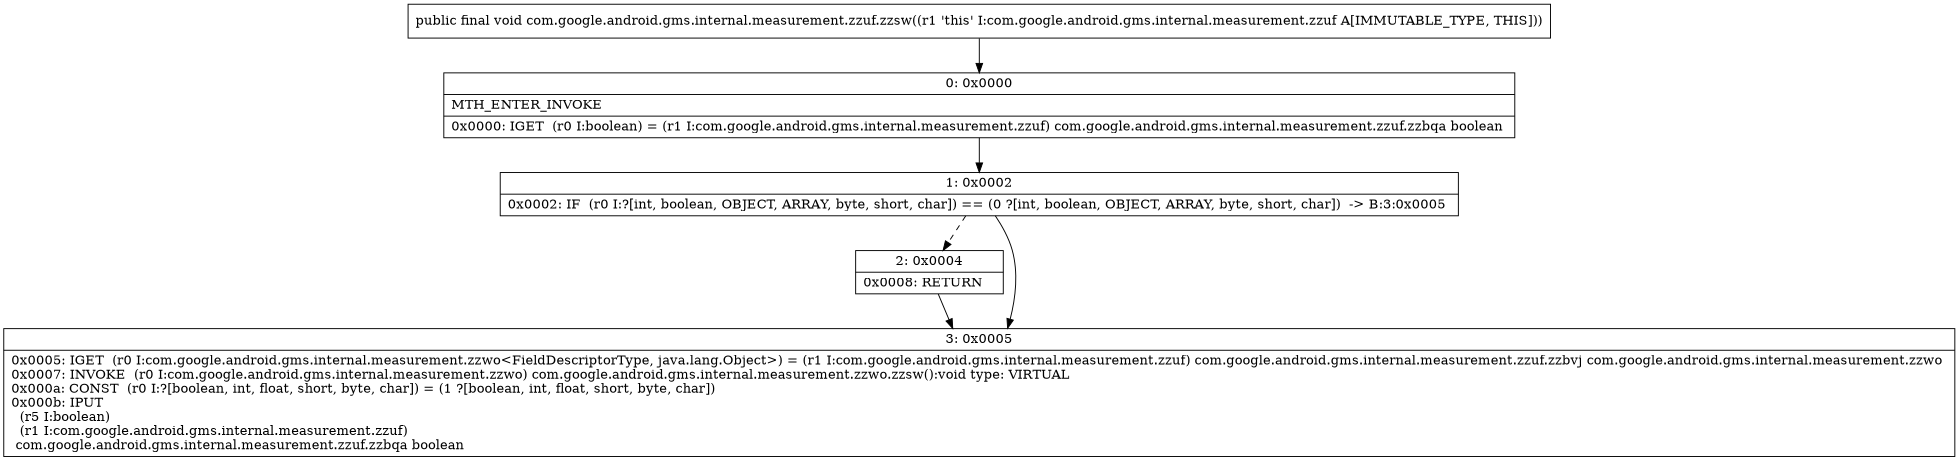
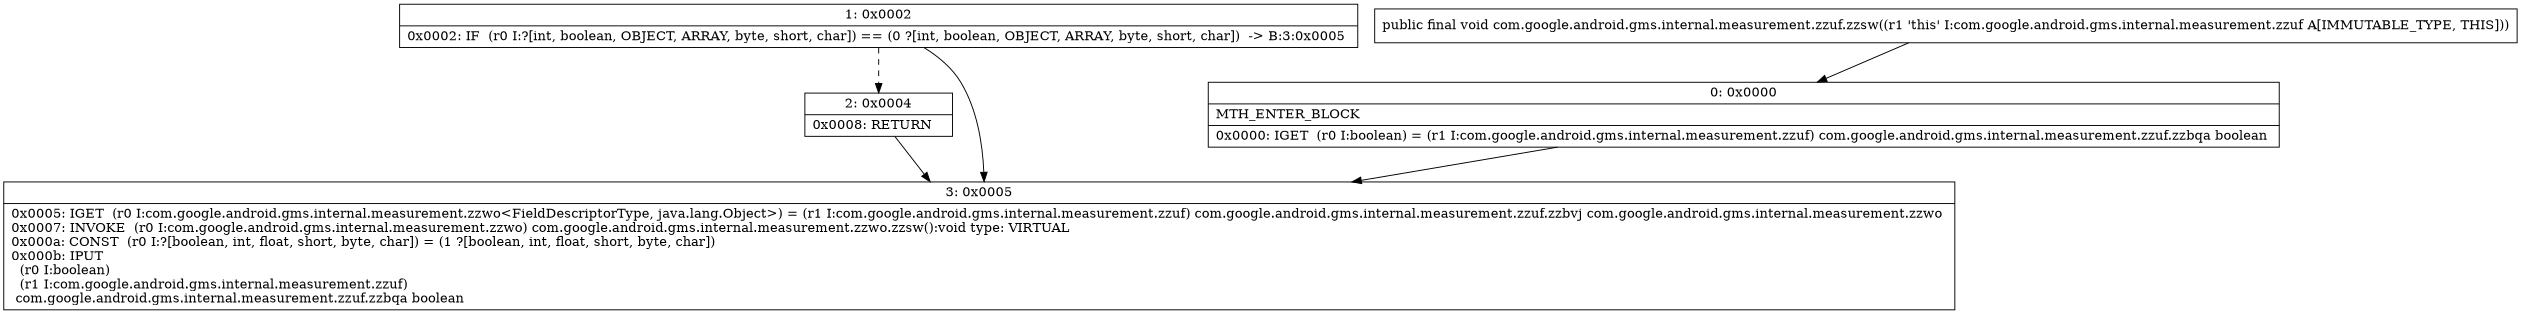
(527, 105) -> (1288, 114)
(979, 150) -> (1459, 164)
(61, 417) -> (61, 270)
